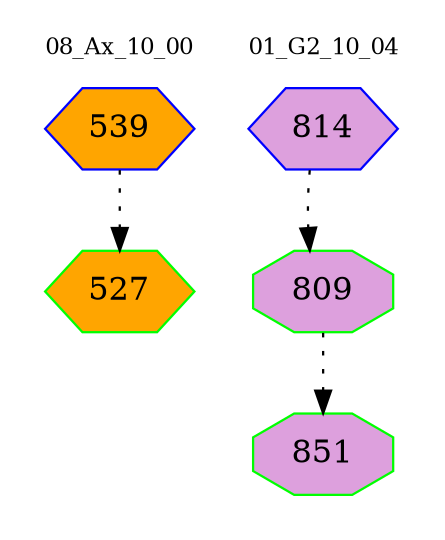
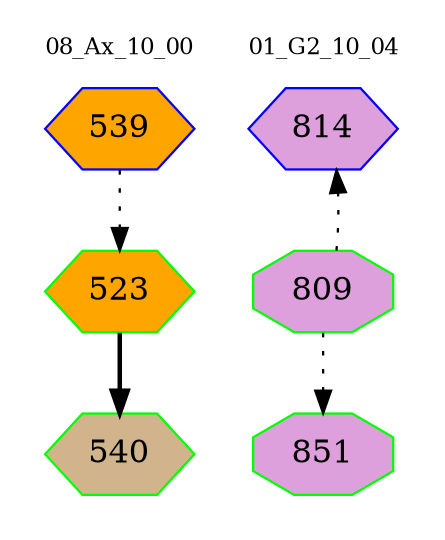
(308, 199) -> (338, 222)
(120, 292) -> (120, 292)
none -> (120, 454)
